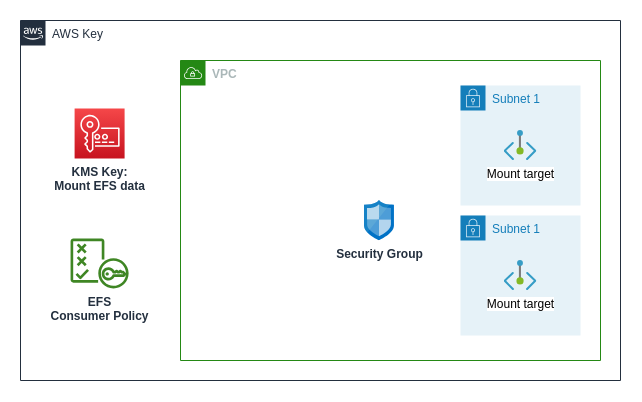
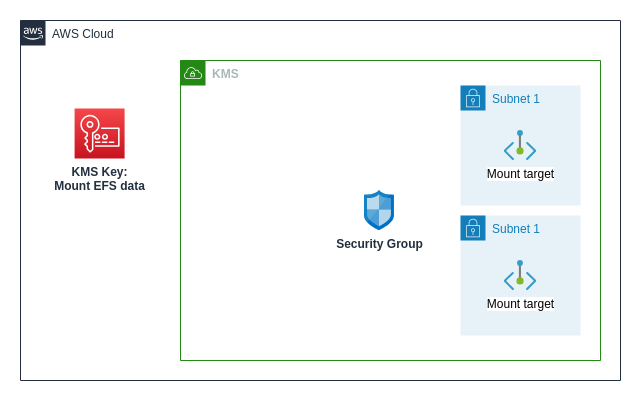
(74, 35) -> (80, 35)
(223, 75) -> (223, 75)
(379, 221) -> (379, 211)
(100, 264) -> none
